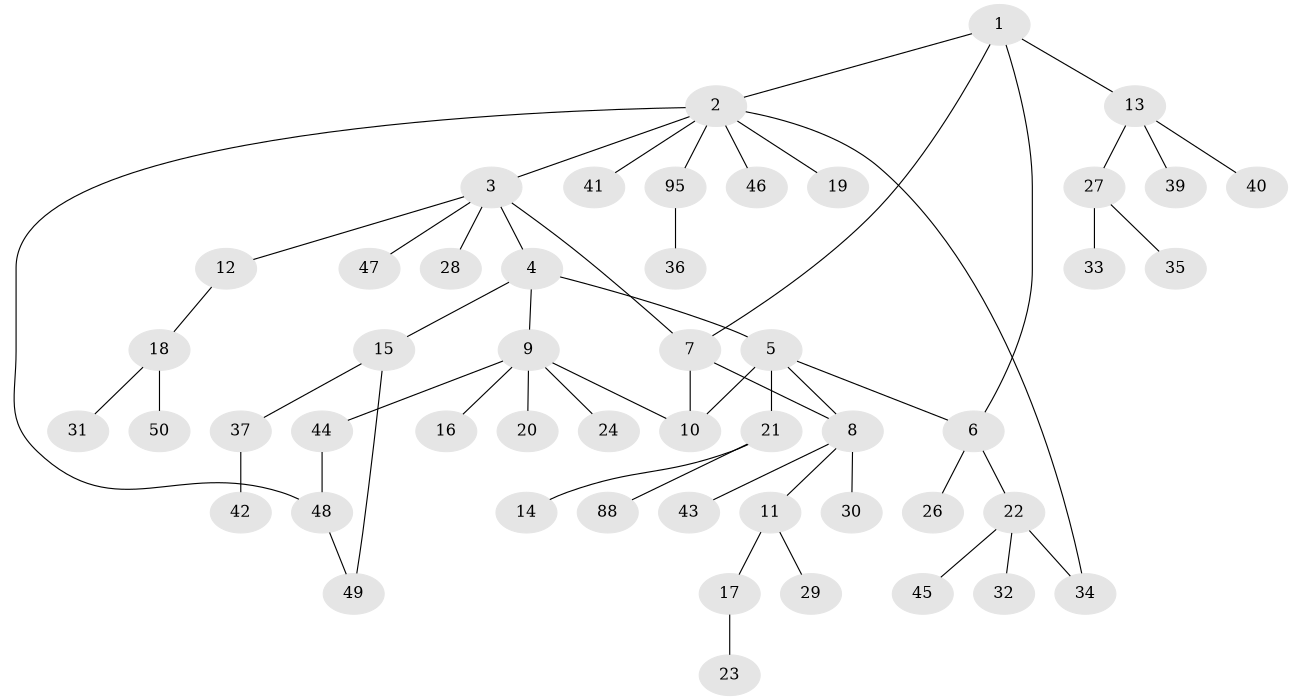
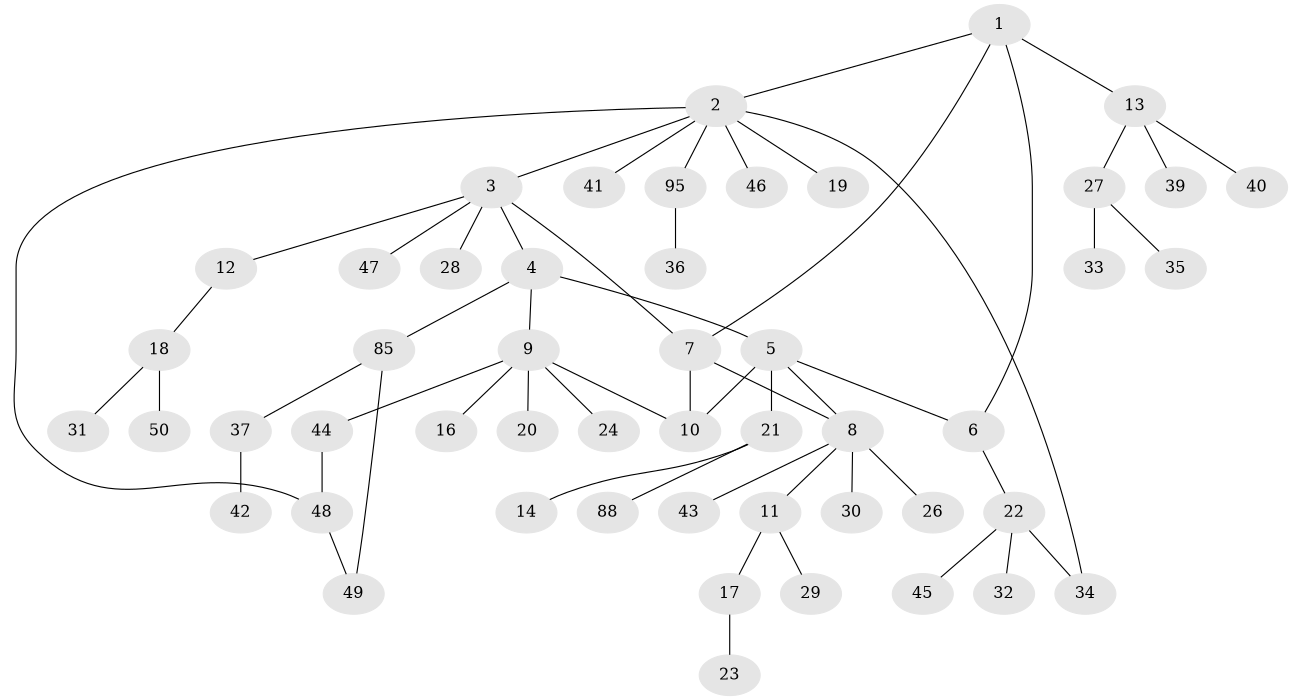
(384, 350) -> (384, 350)
(953, 472) -> (893, 472)
